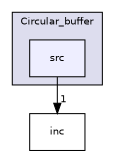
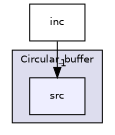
(57, 91) -> (57, 56)
